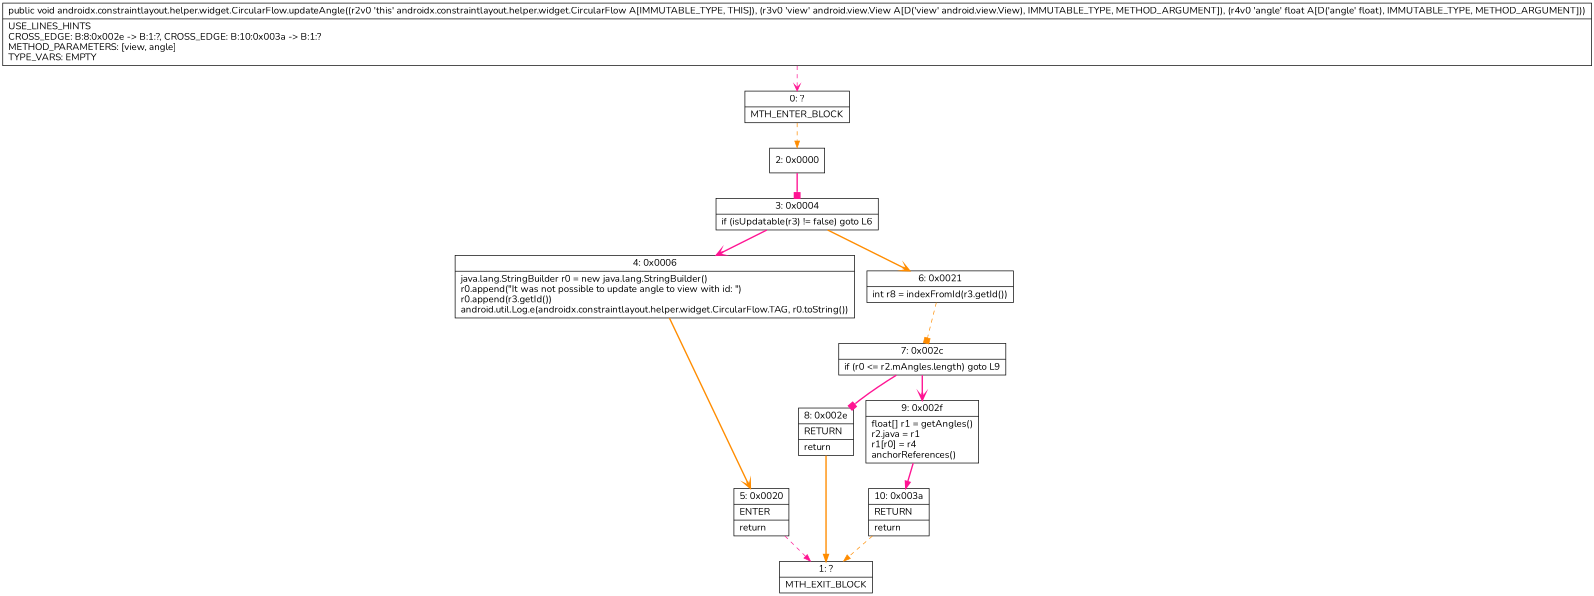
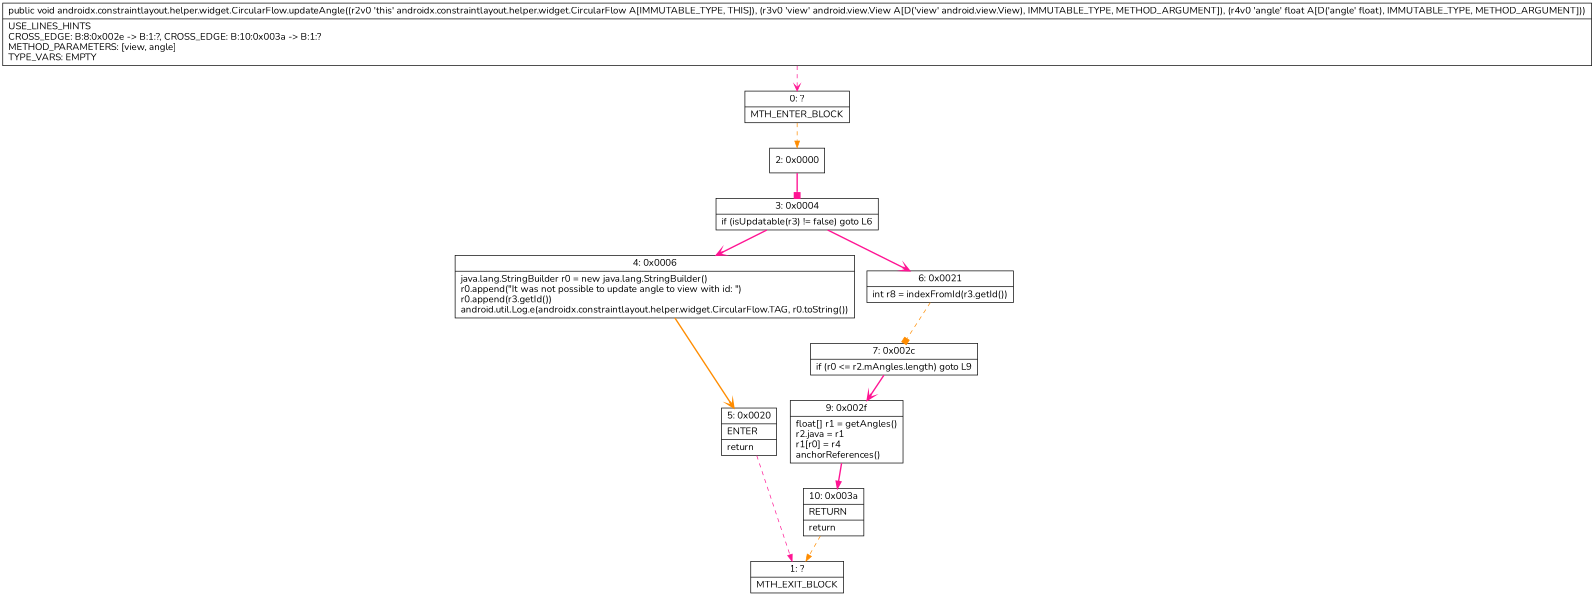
(865, 249) -> (865, 249)
(826, 432) -> none
